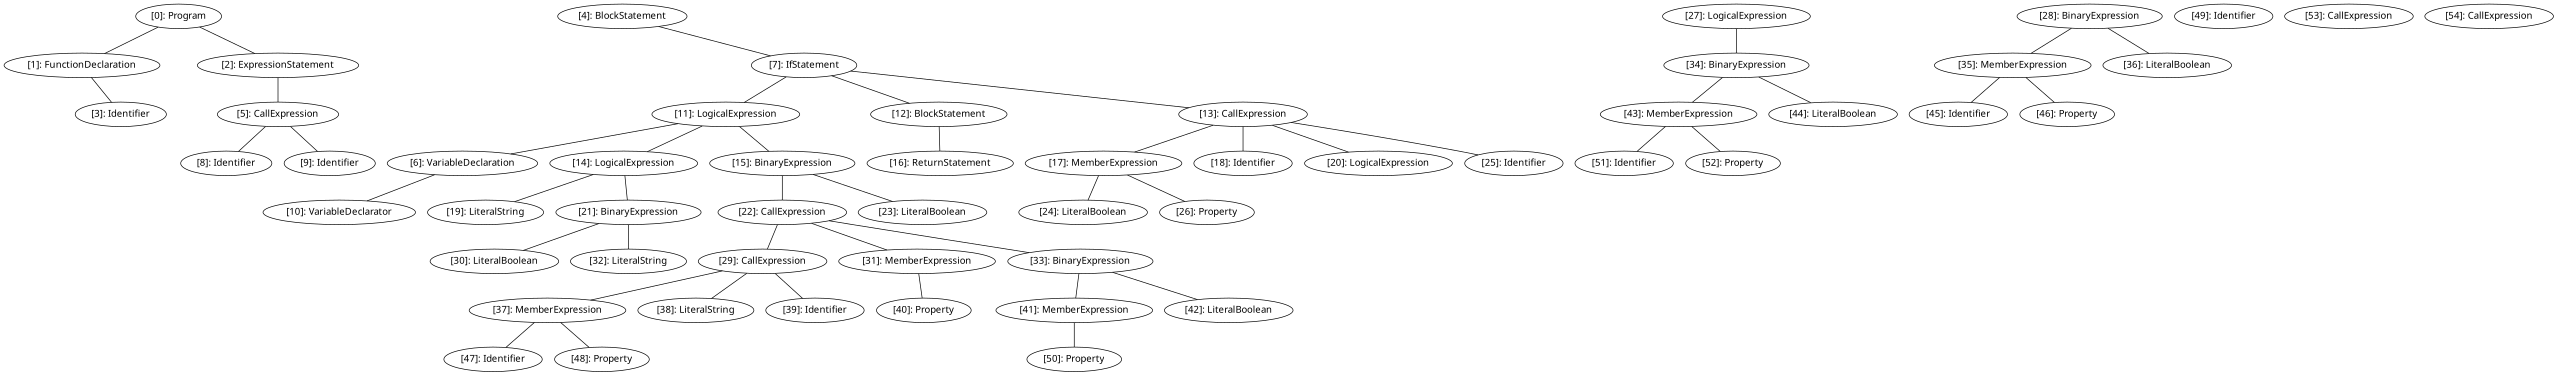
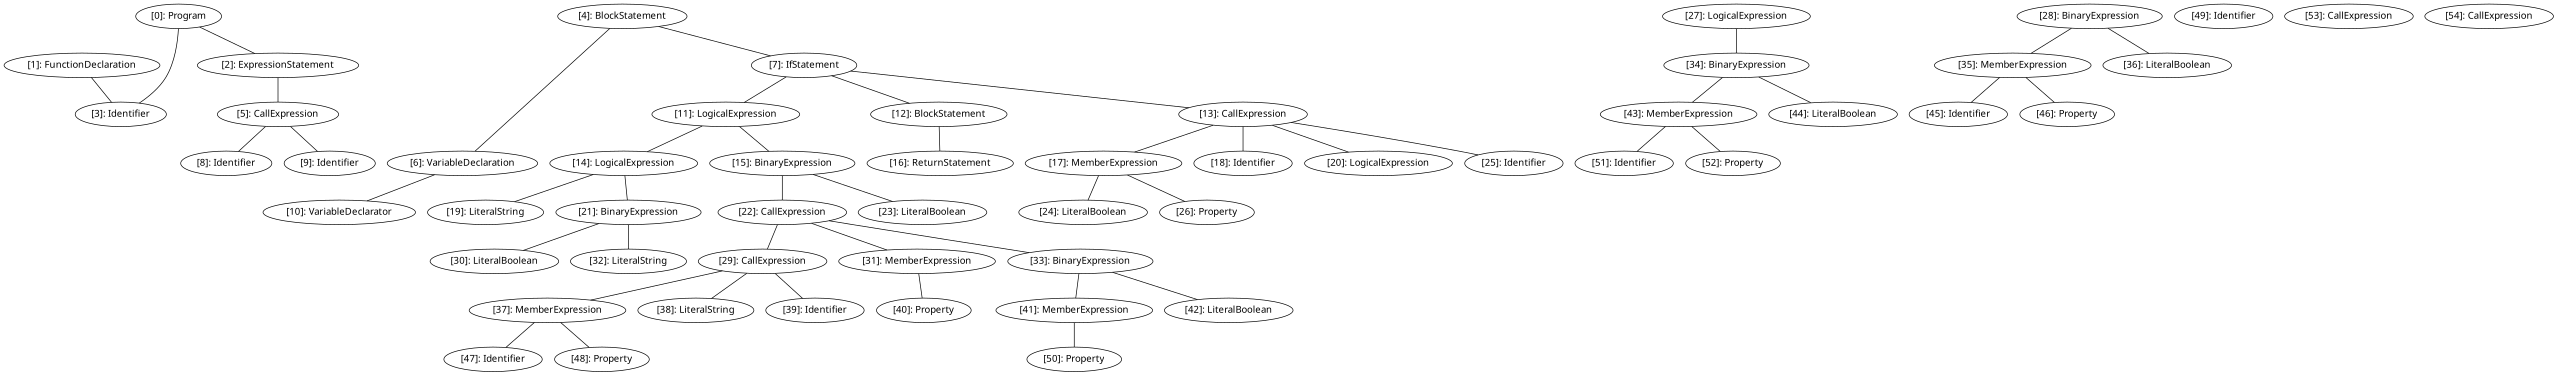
(131, 40) -> (169, 71)
(594, 139) -> (542, 90)
